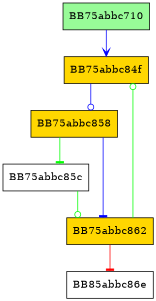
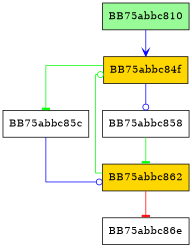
(106, 16) -> (146, 16)
(74, 124) -> (146, 124)
(60, 149) -> (54, 66)
(103, 176) -> (146, 149)
(78, 201) -> (49, 182)
(110, 285) -> (146, 231)
